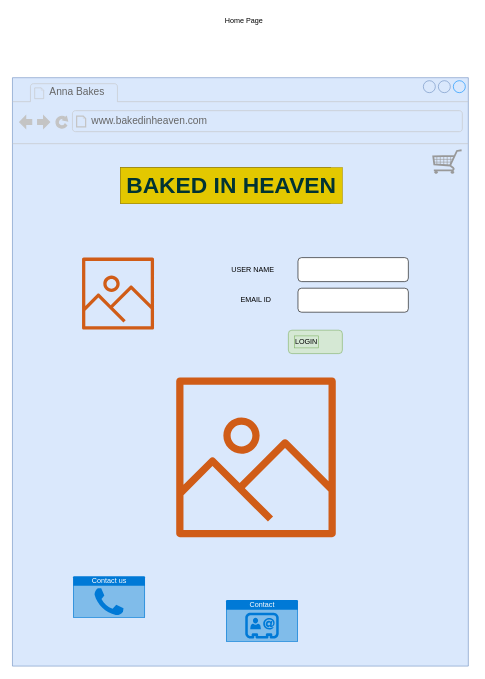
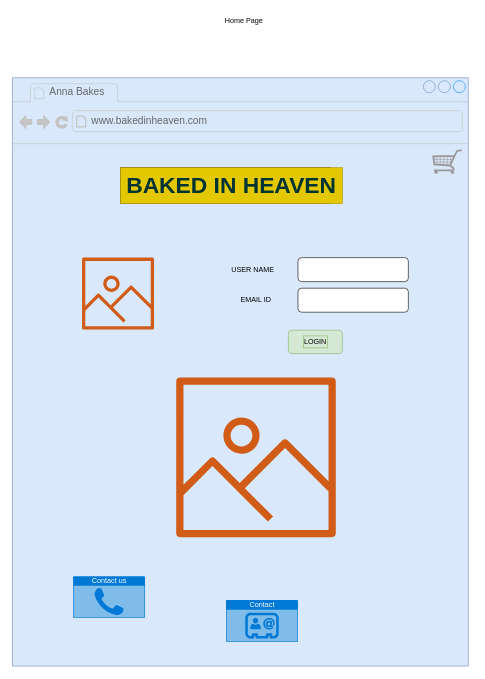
(306, 342) -> (315, 342)
